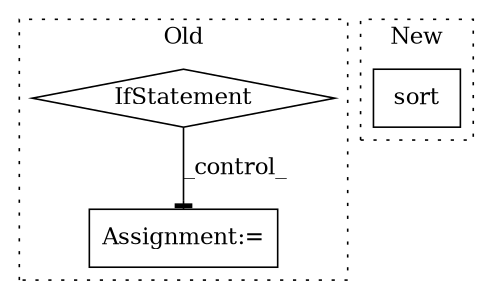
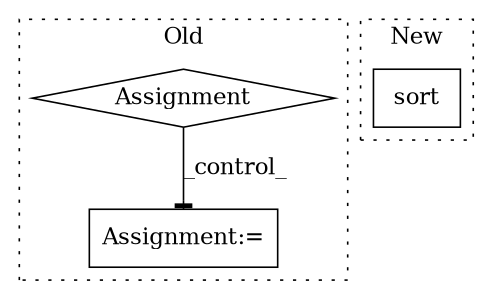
(184, 98) -> (184, 98)
